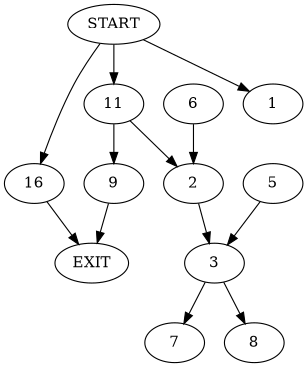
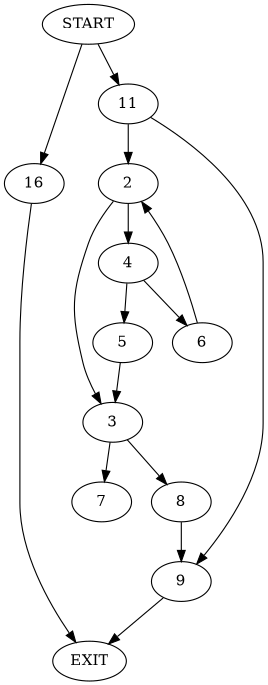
(273, 104) -> none
none -> (128, 263)
none -> (181, 536)
